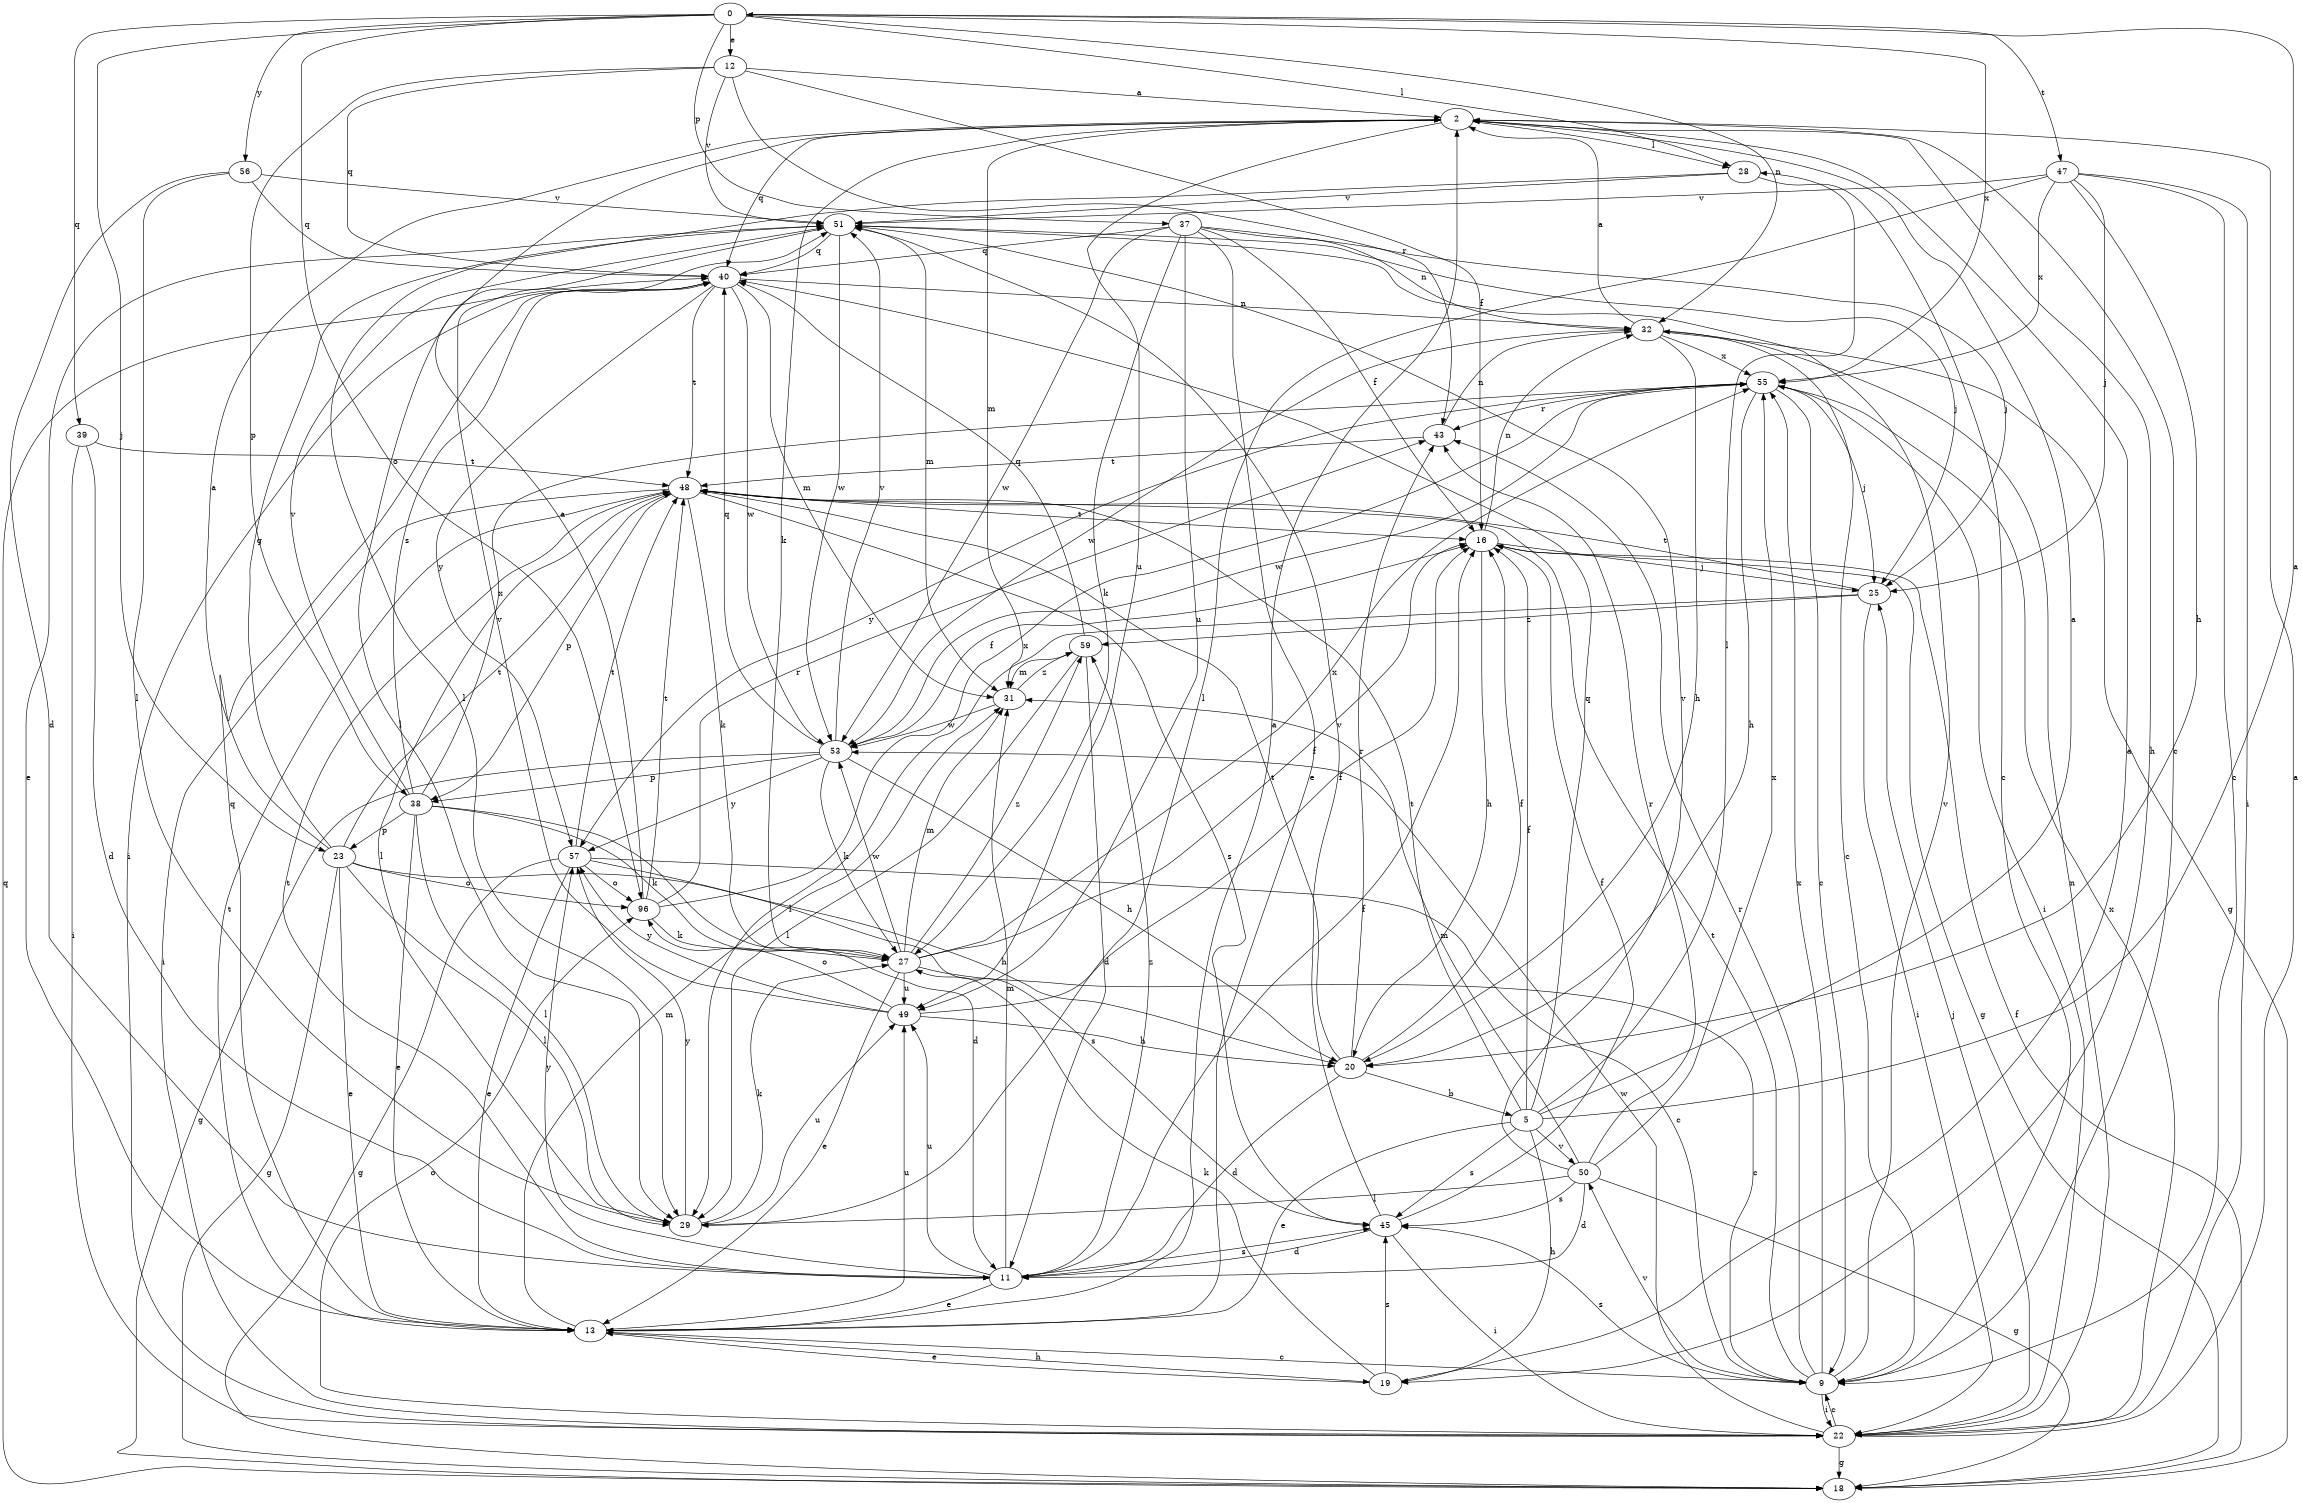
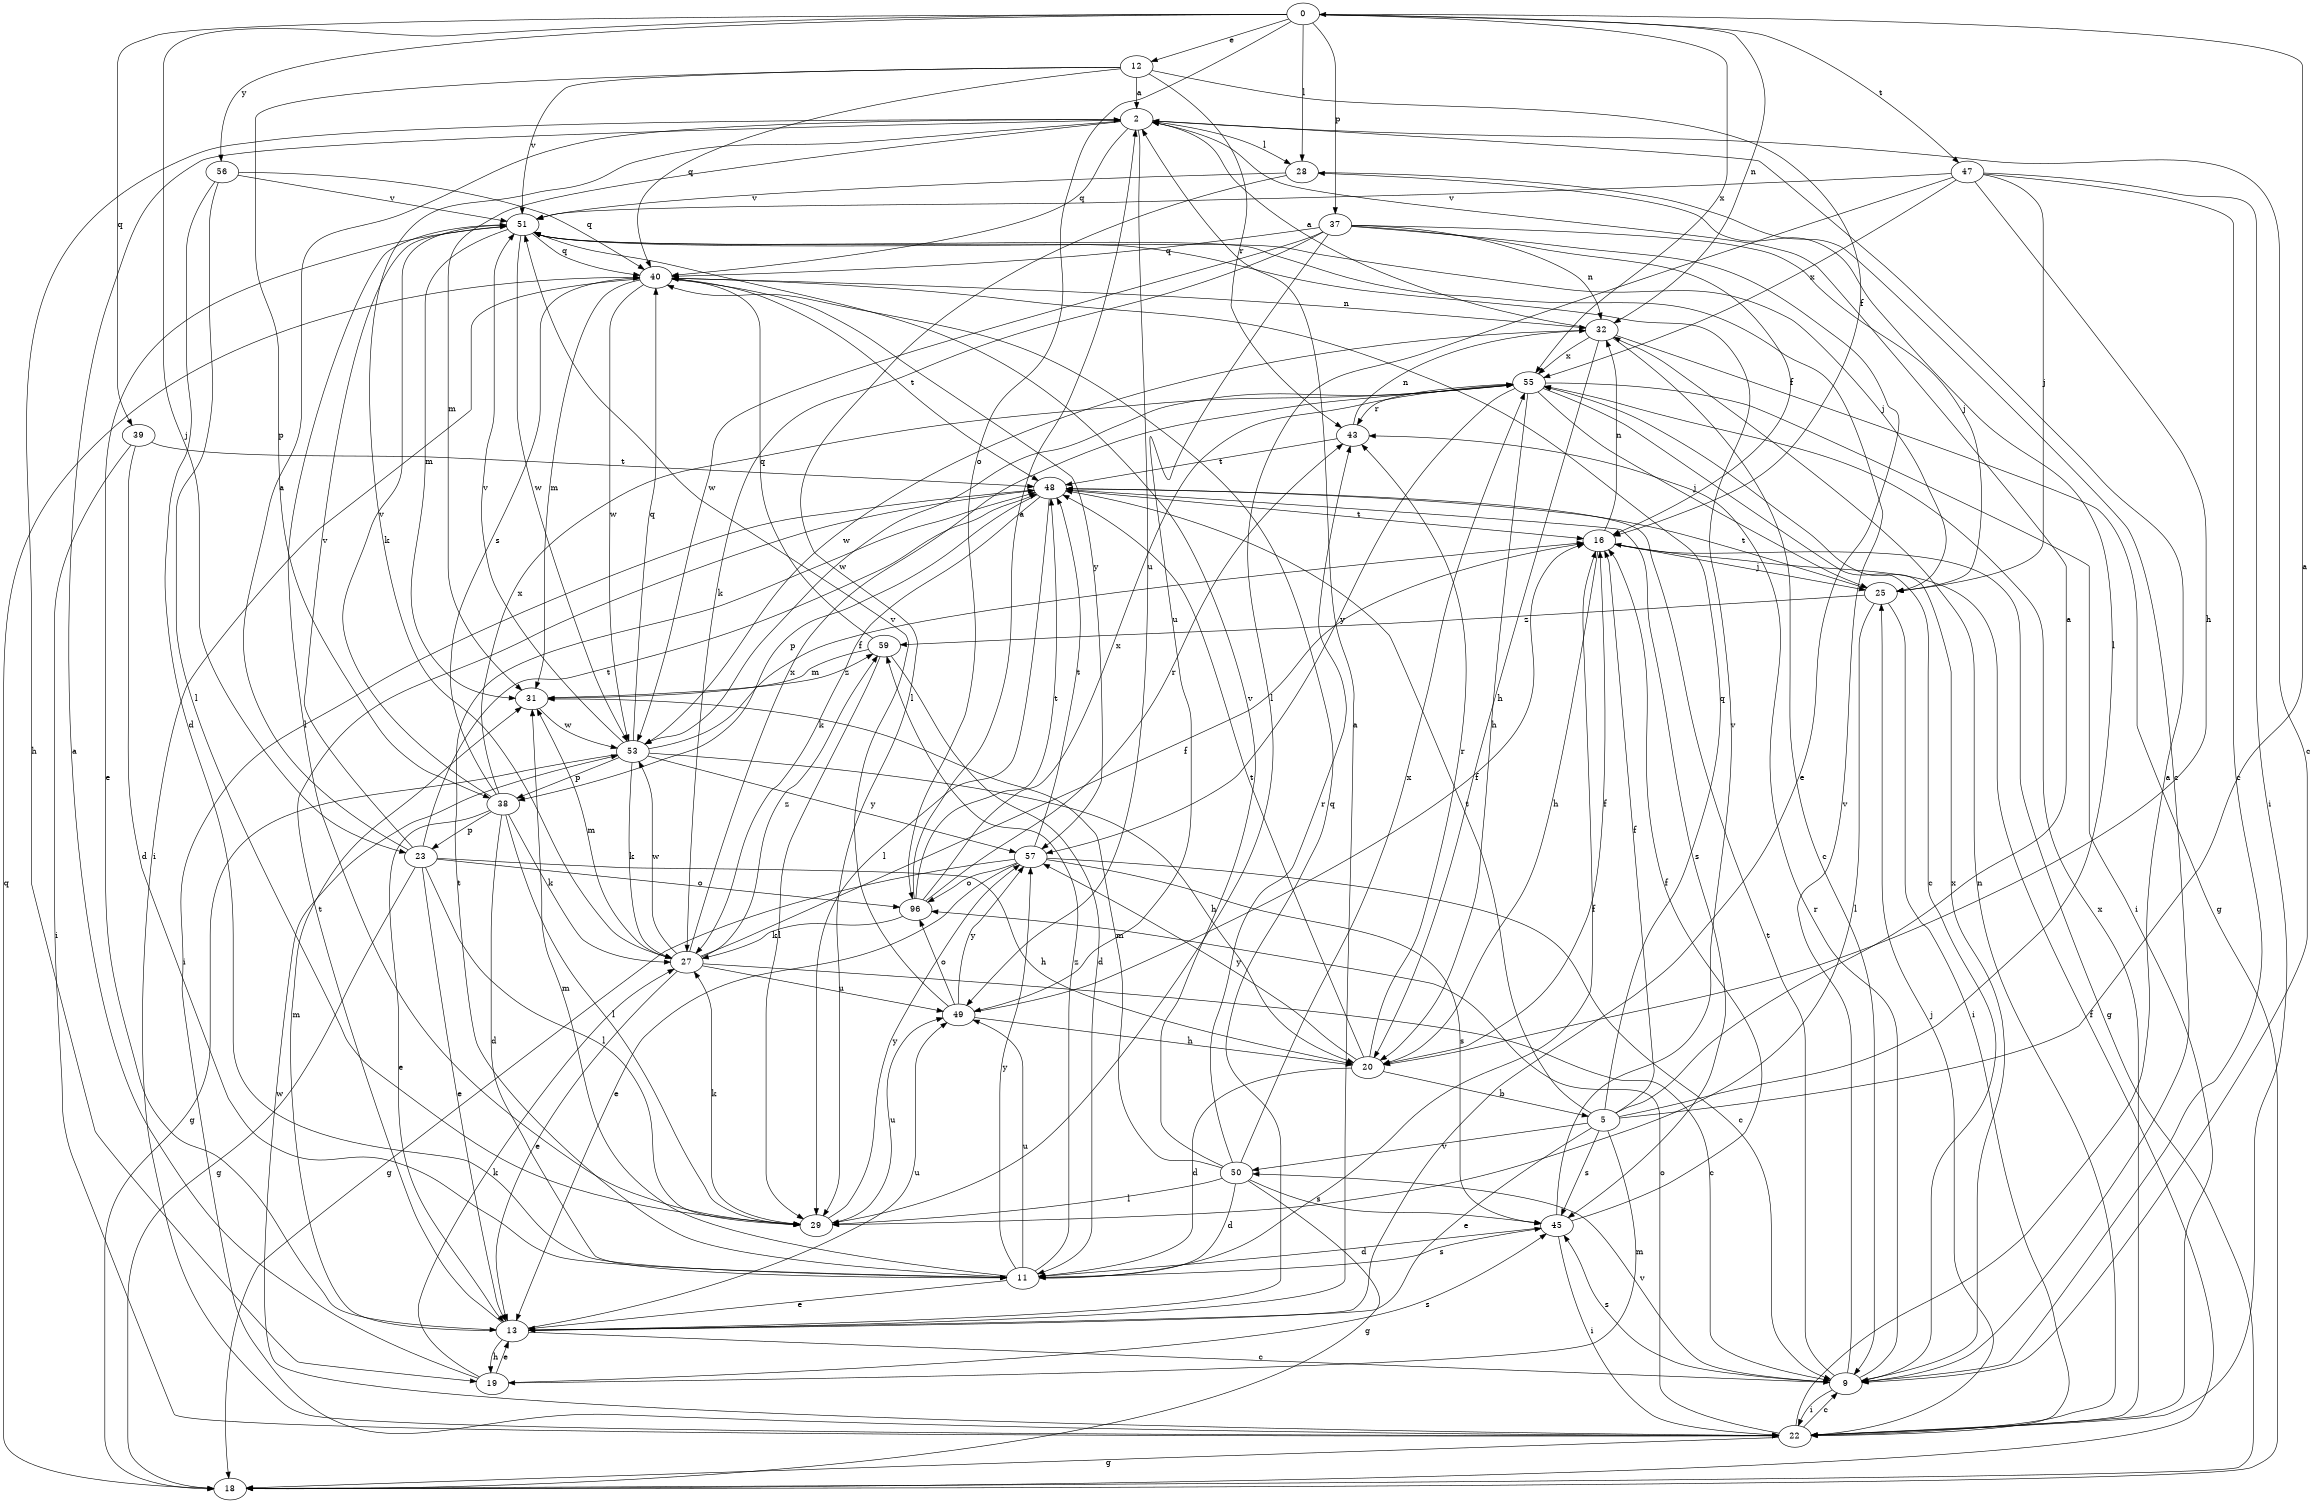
(260, 541) -> (326, 541)
none -> (1208, 955)
(1553, 1252) -> (1640, 1252)
